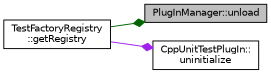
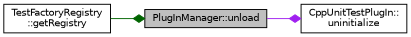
(126, 44) -> (278, 19)
